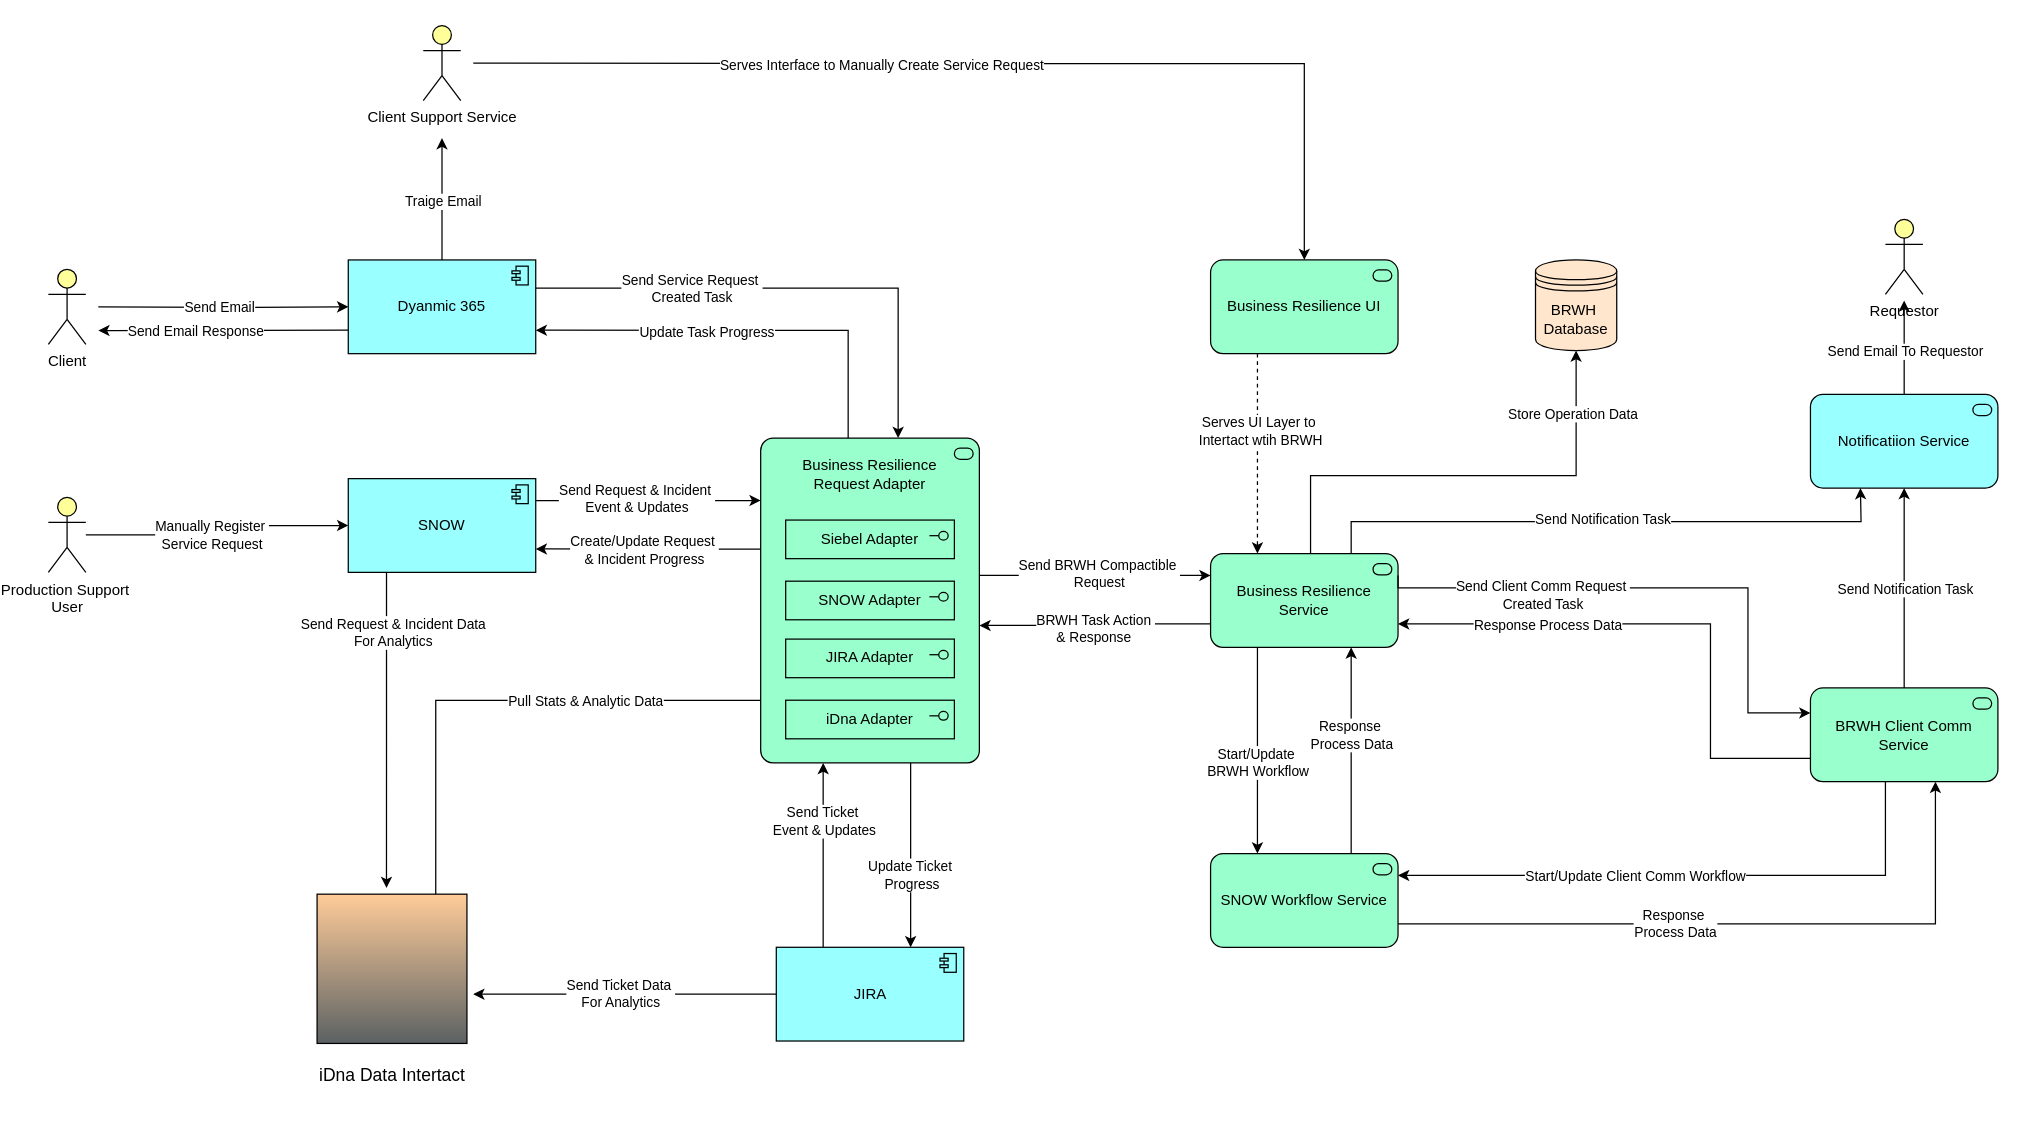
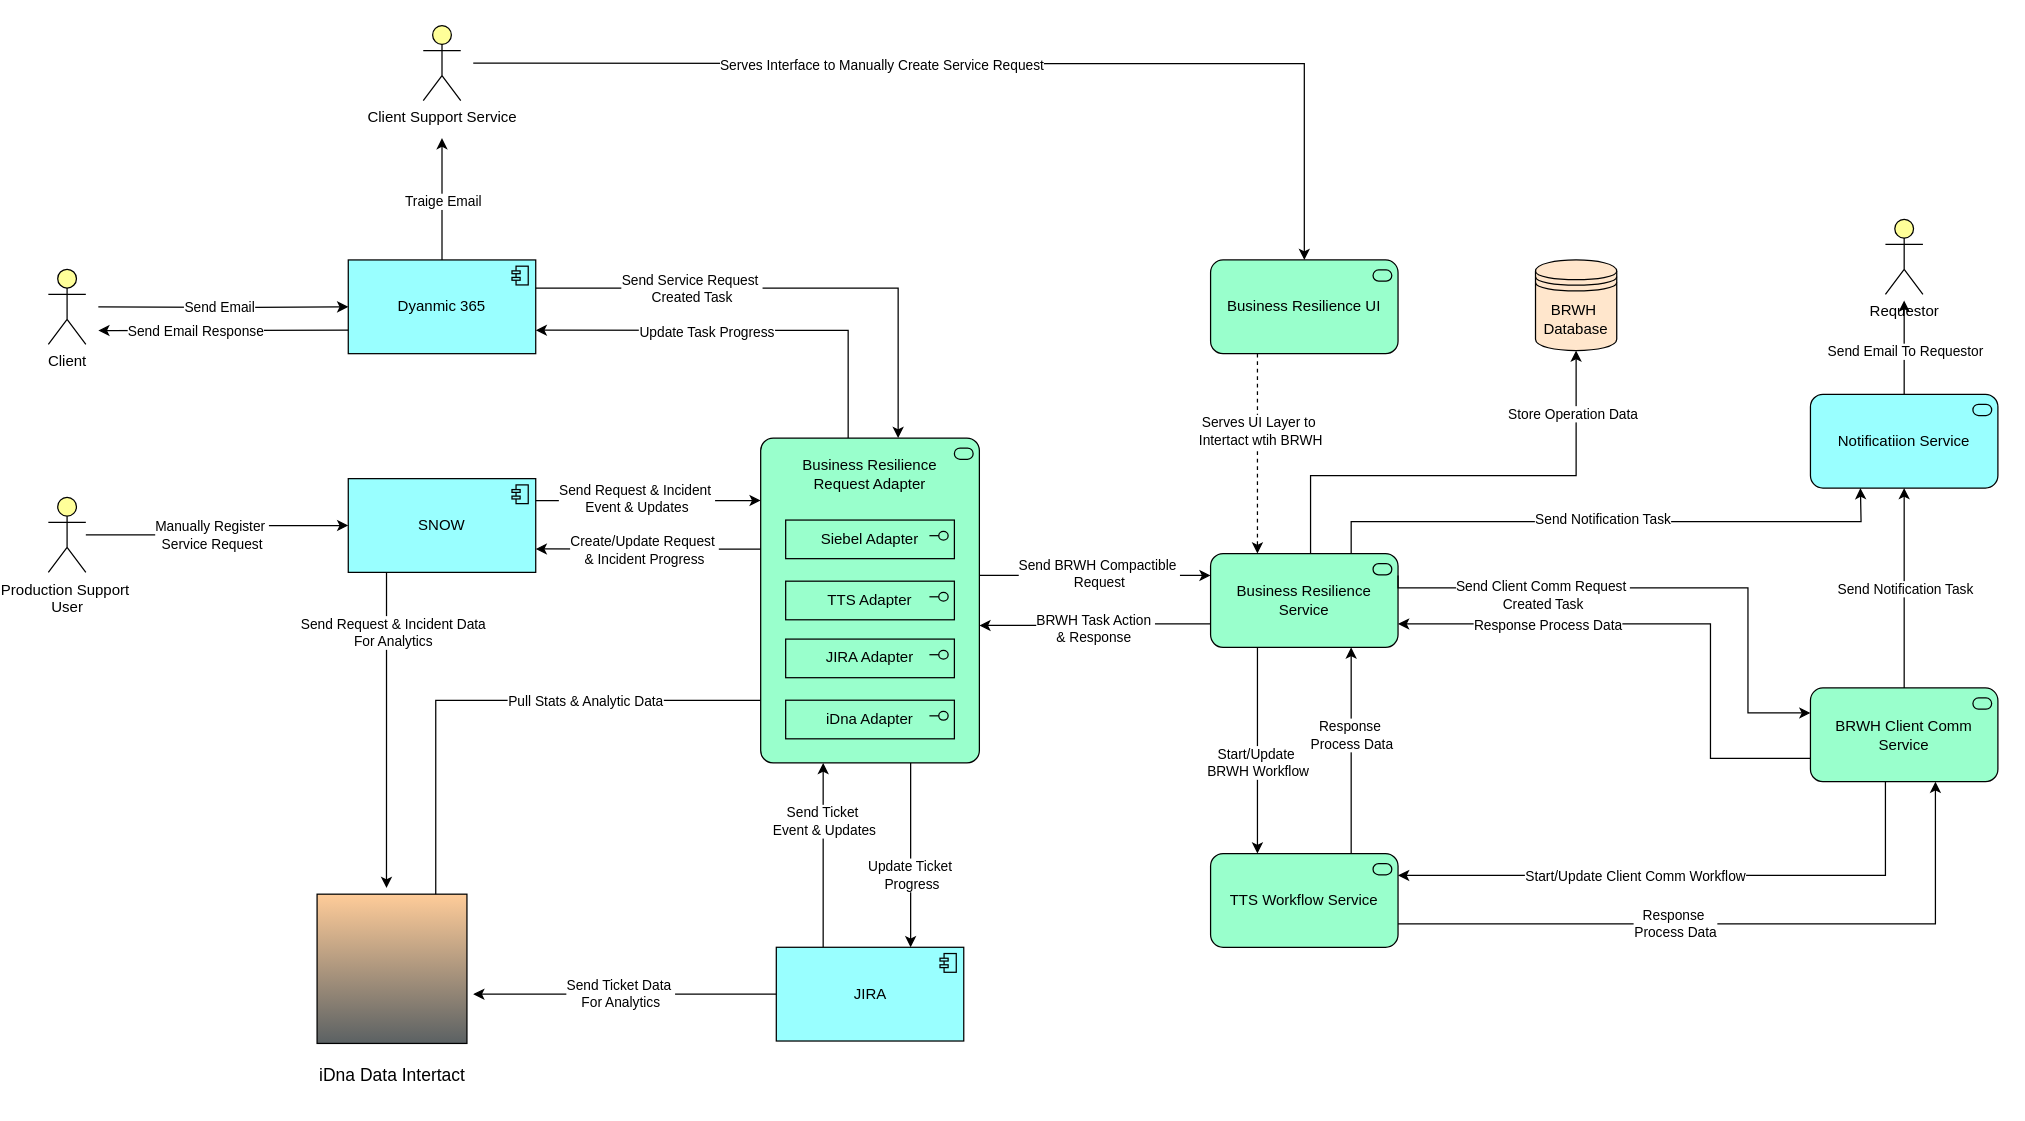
(870, 601) -> (870, 601)
(1304, 901) -> (1304, 901)
